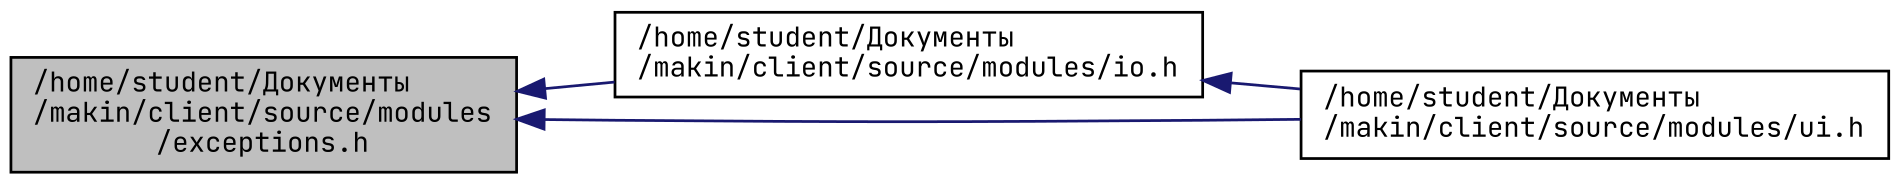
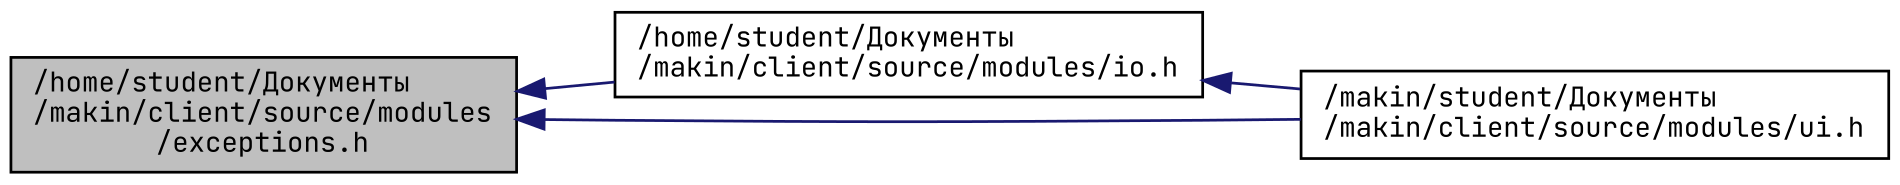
(1595, 115) -> (1595, 115)
